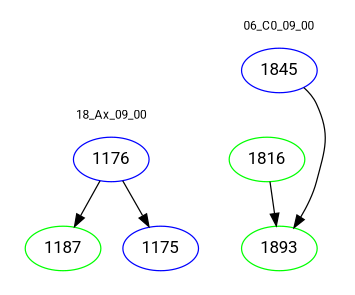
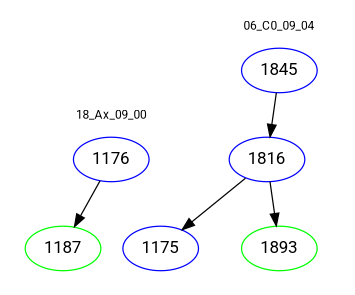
(279, 27) -> (279, 27)
(324, 152) -> (274, 109)
(267, 159) -> (267, 159)
(133, 198) -> (227, 193)
